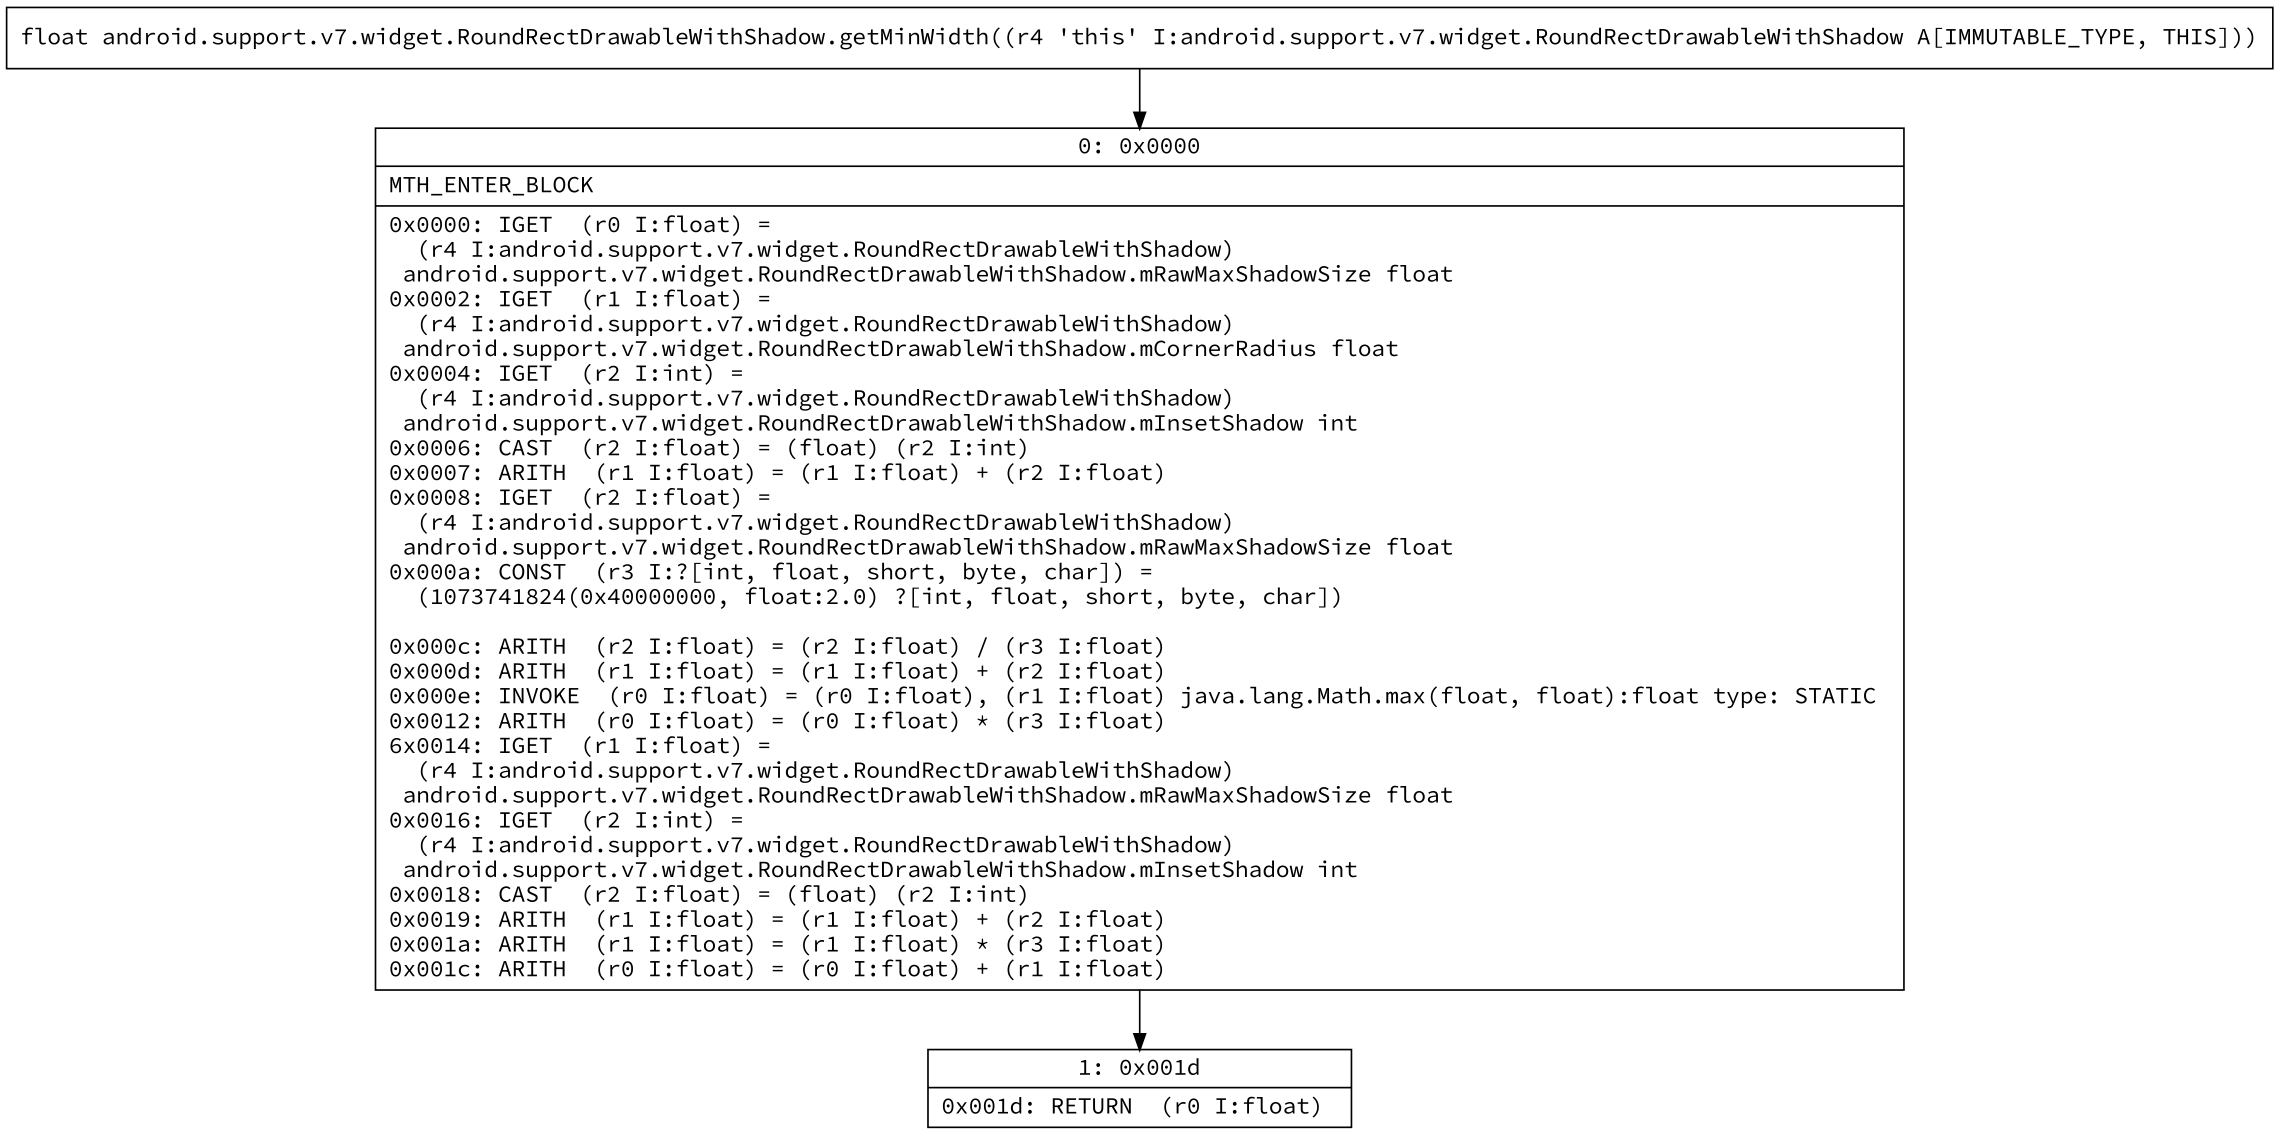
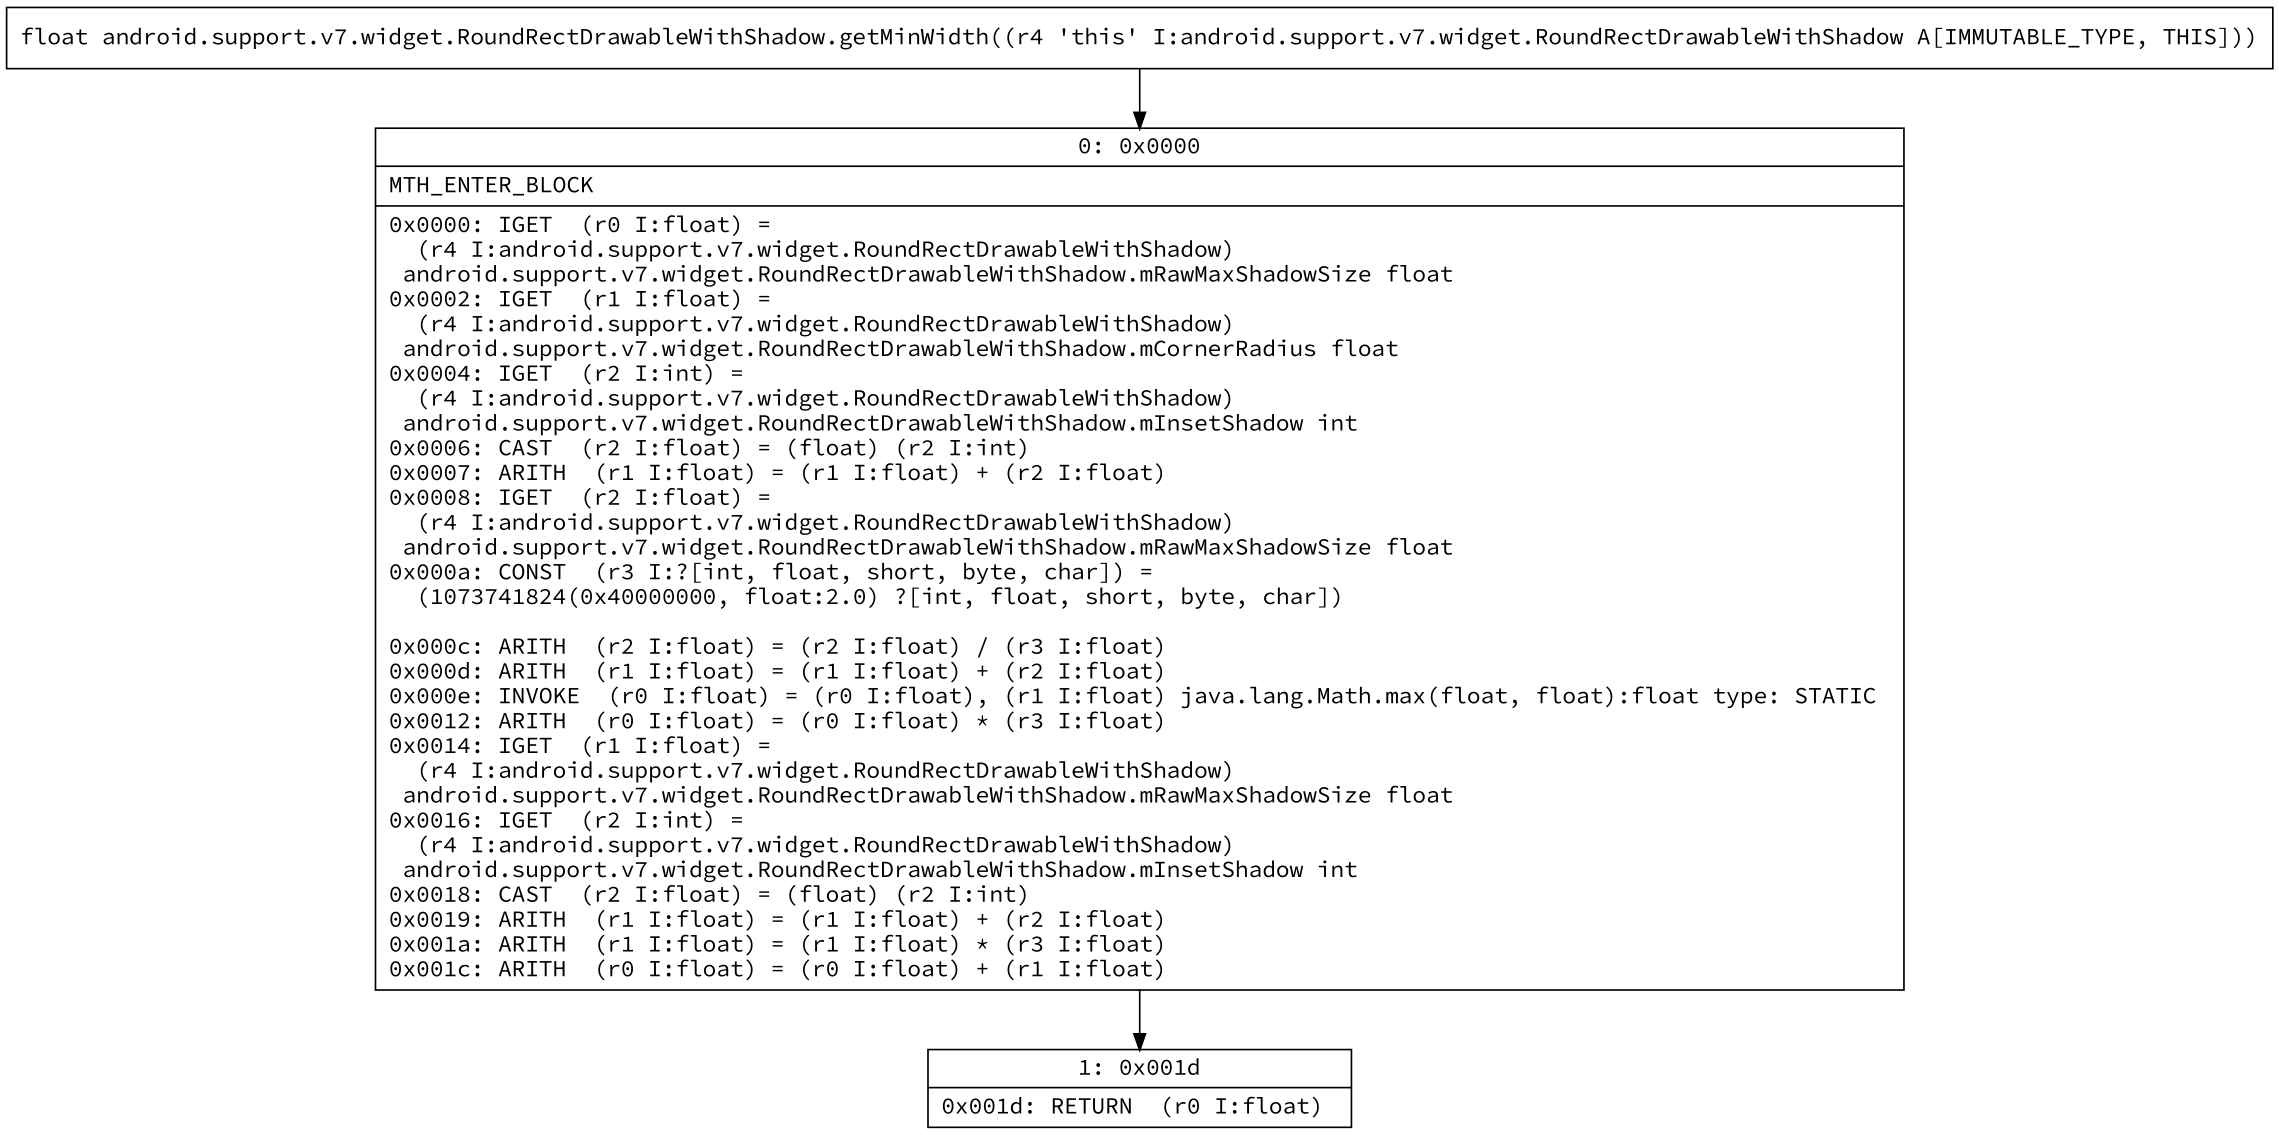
(587, 746) -> (587, 746)
